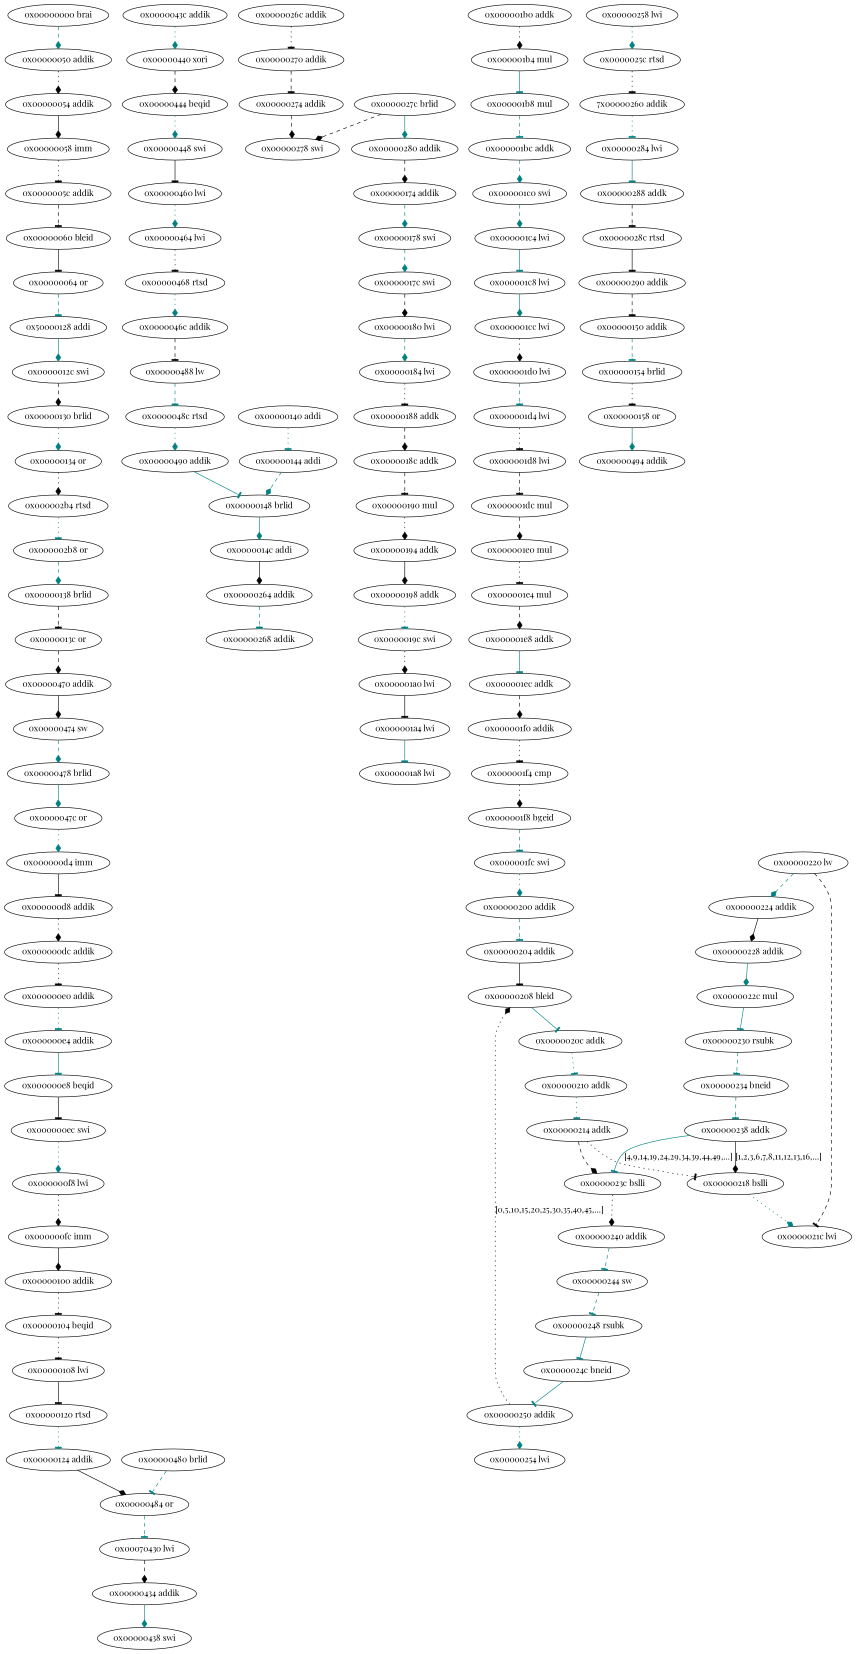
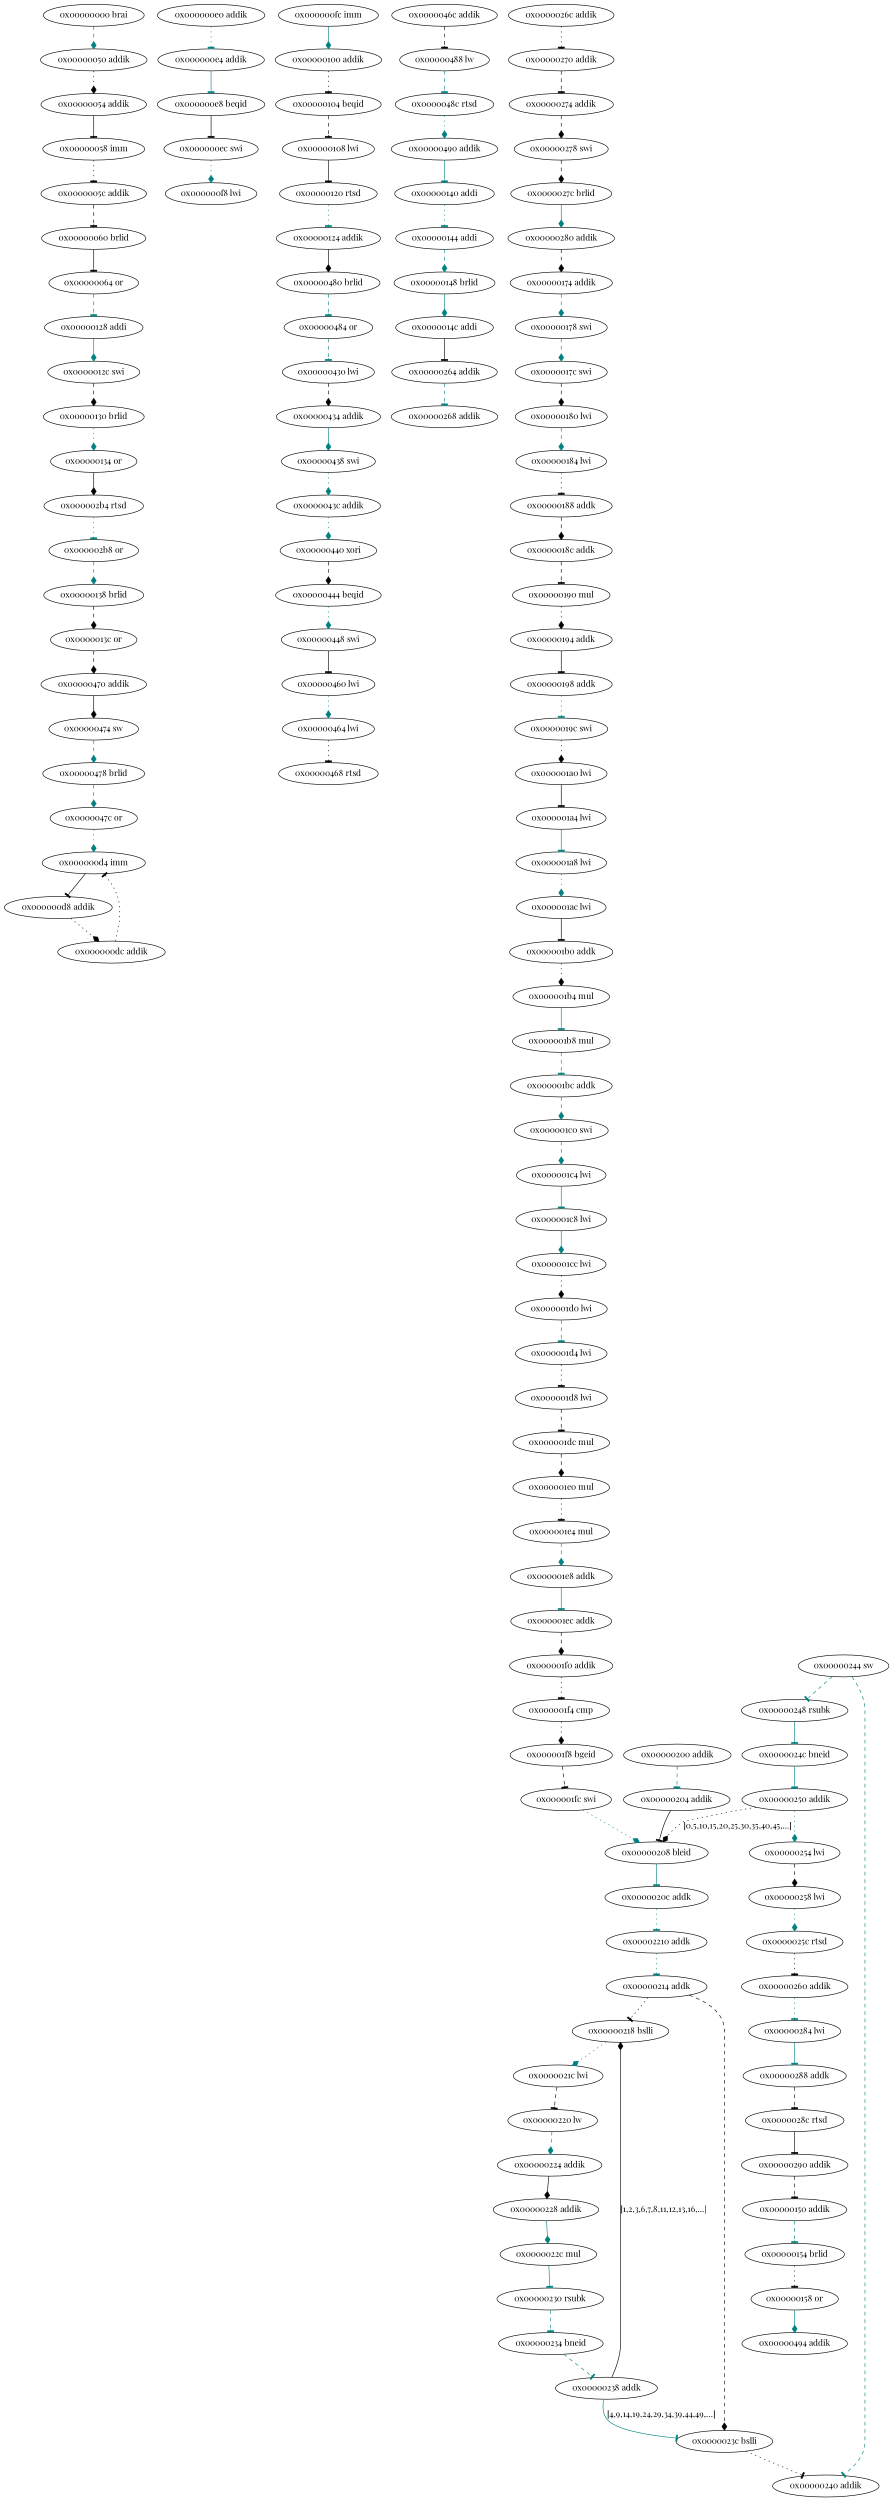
(632, 105) -> (795, 1987)
(58, 123) -> (94, 125)
(352, 126) -> (561, 168)
(58, 238) -> (94, 238)
(175, 302) -> none
(58, 328) -> (94, 328)
(58, 480) -> (94, 480)
none -> (328, 480)
(216, 483) -> (445, 170)
(259, 569) -> (445, 348)
(405, 569) -> (561, 661)
(520, 614) -> (561, 1551)
(58, 616) -> (94, 614)
(58, 792) -> (94, 792)
(520, 839) -> (564, 1776)
(520, 882) -> (608, 1824)
none -> (561, 908)
(58, 973) -> (120, 907)
(831, 1048) -> (556, 2097)
(576, 1086) -> (657, 1942)
(58, 1207) -> none
(612, 1207) -> (774, 2463)
(58, 1256) -> (328, 34)
(607, 1258) -> (865, 2077)
(58, 1347) -> (328, 125)
(98, 1481) -> (328, 257)
(144, 1549) -> (328, 372)
none -> (795, 1872)
